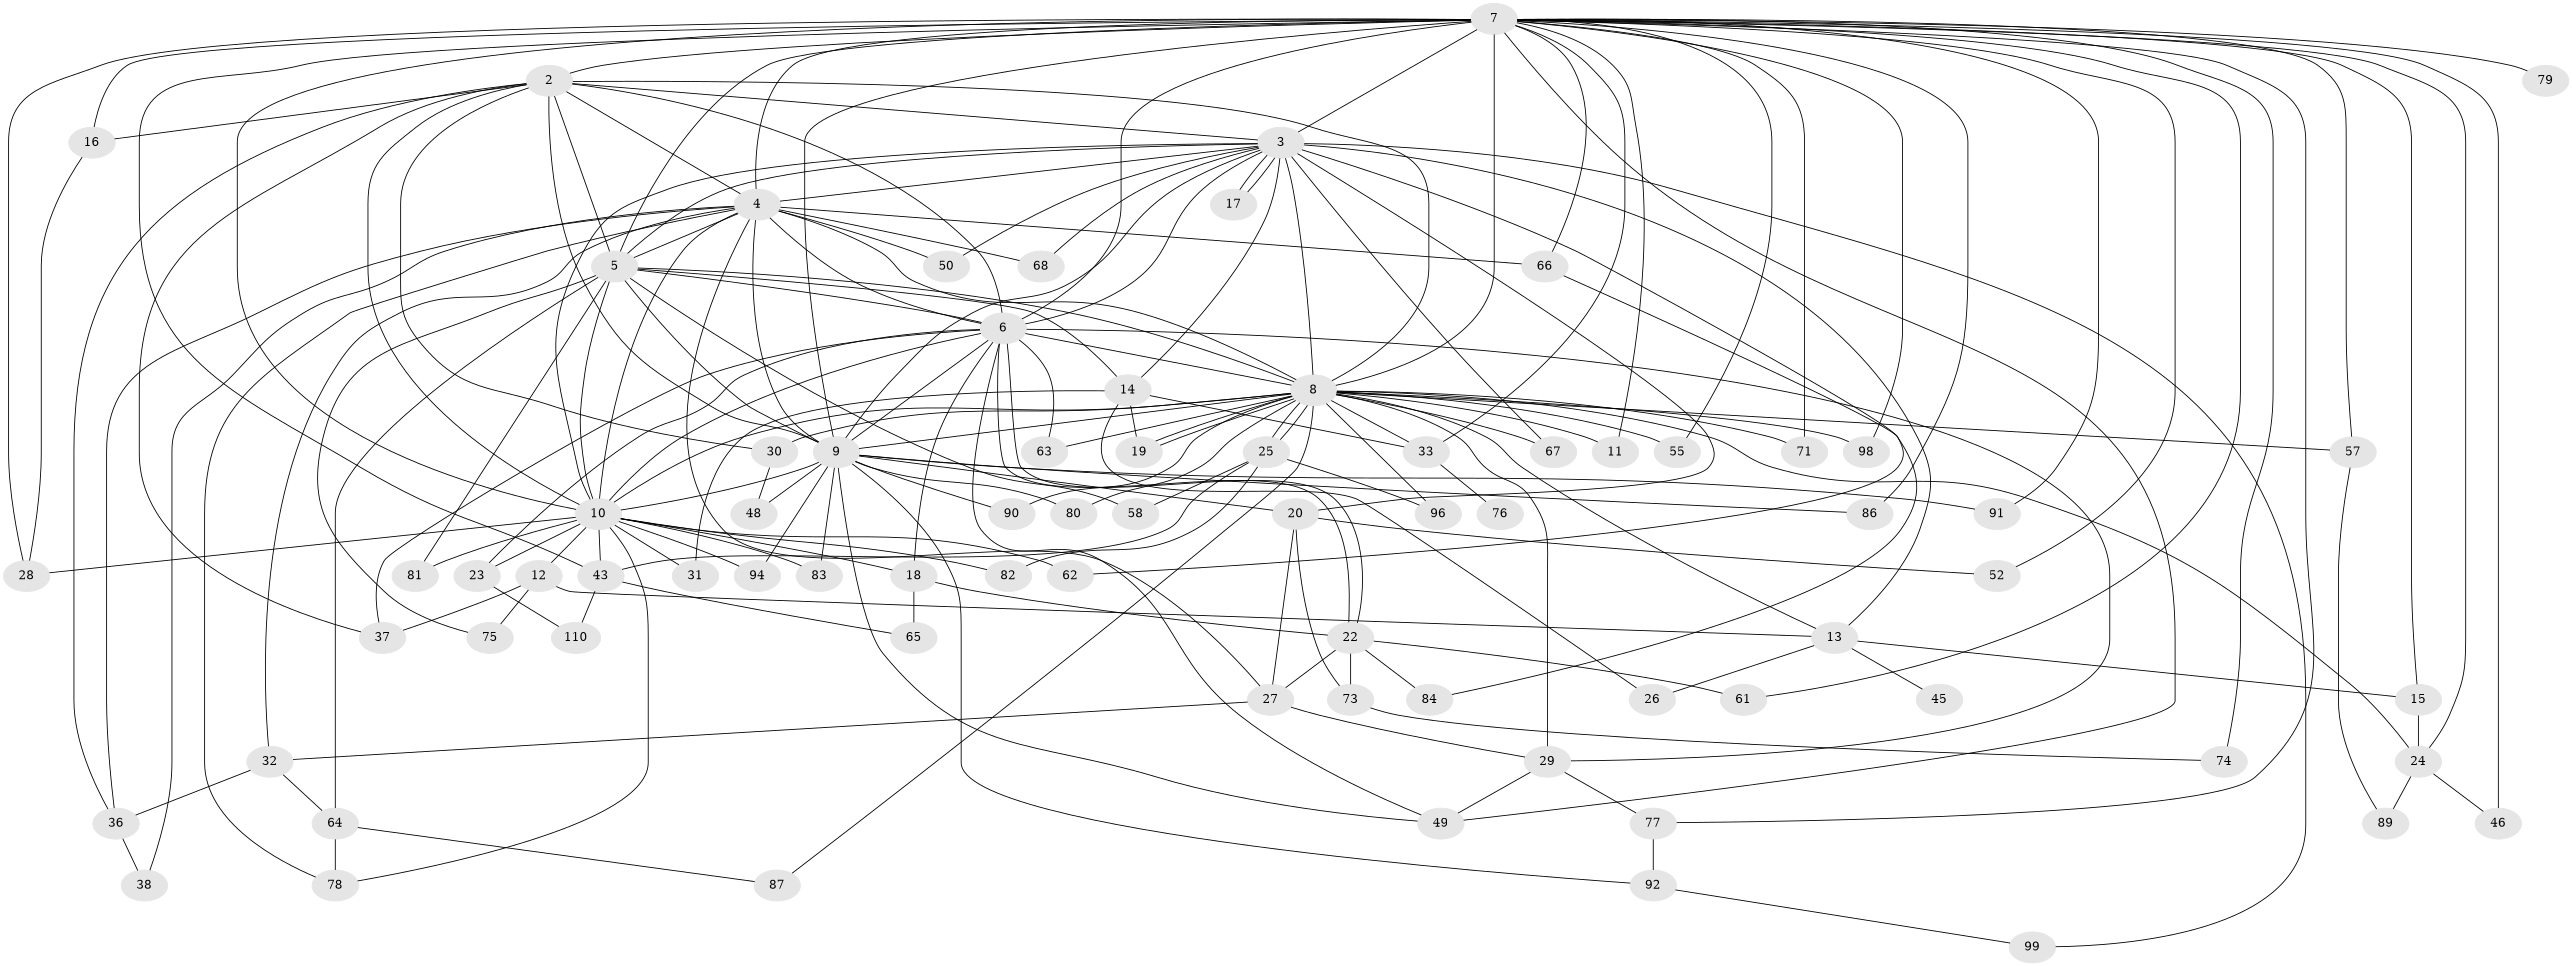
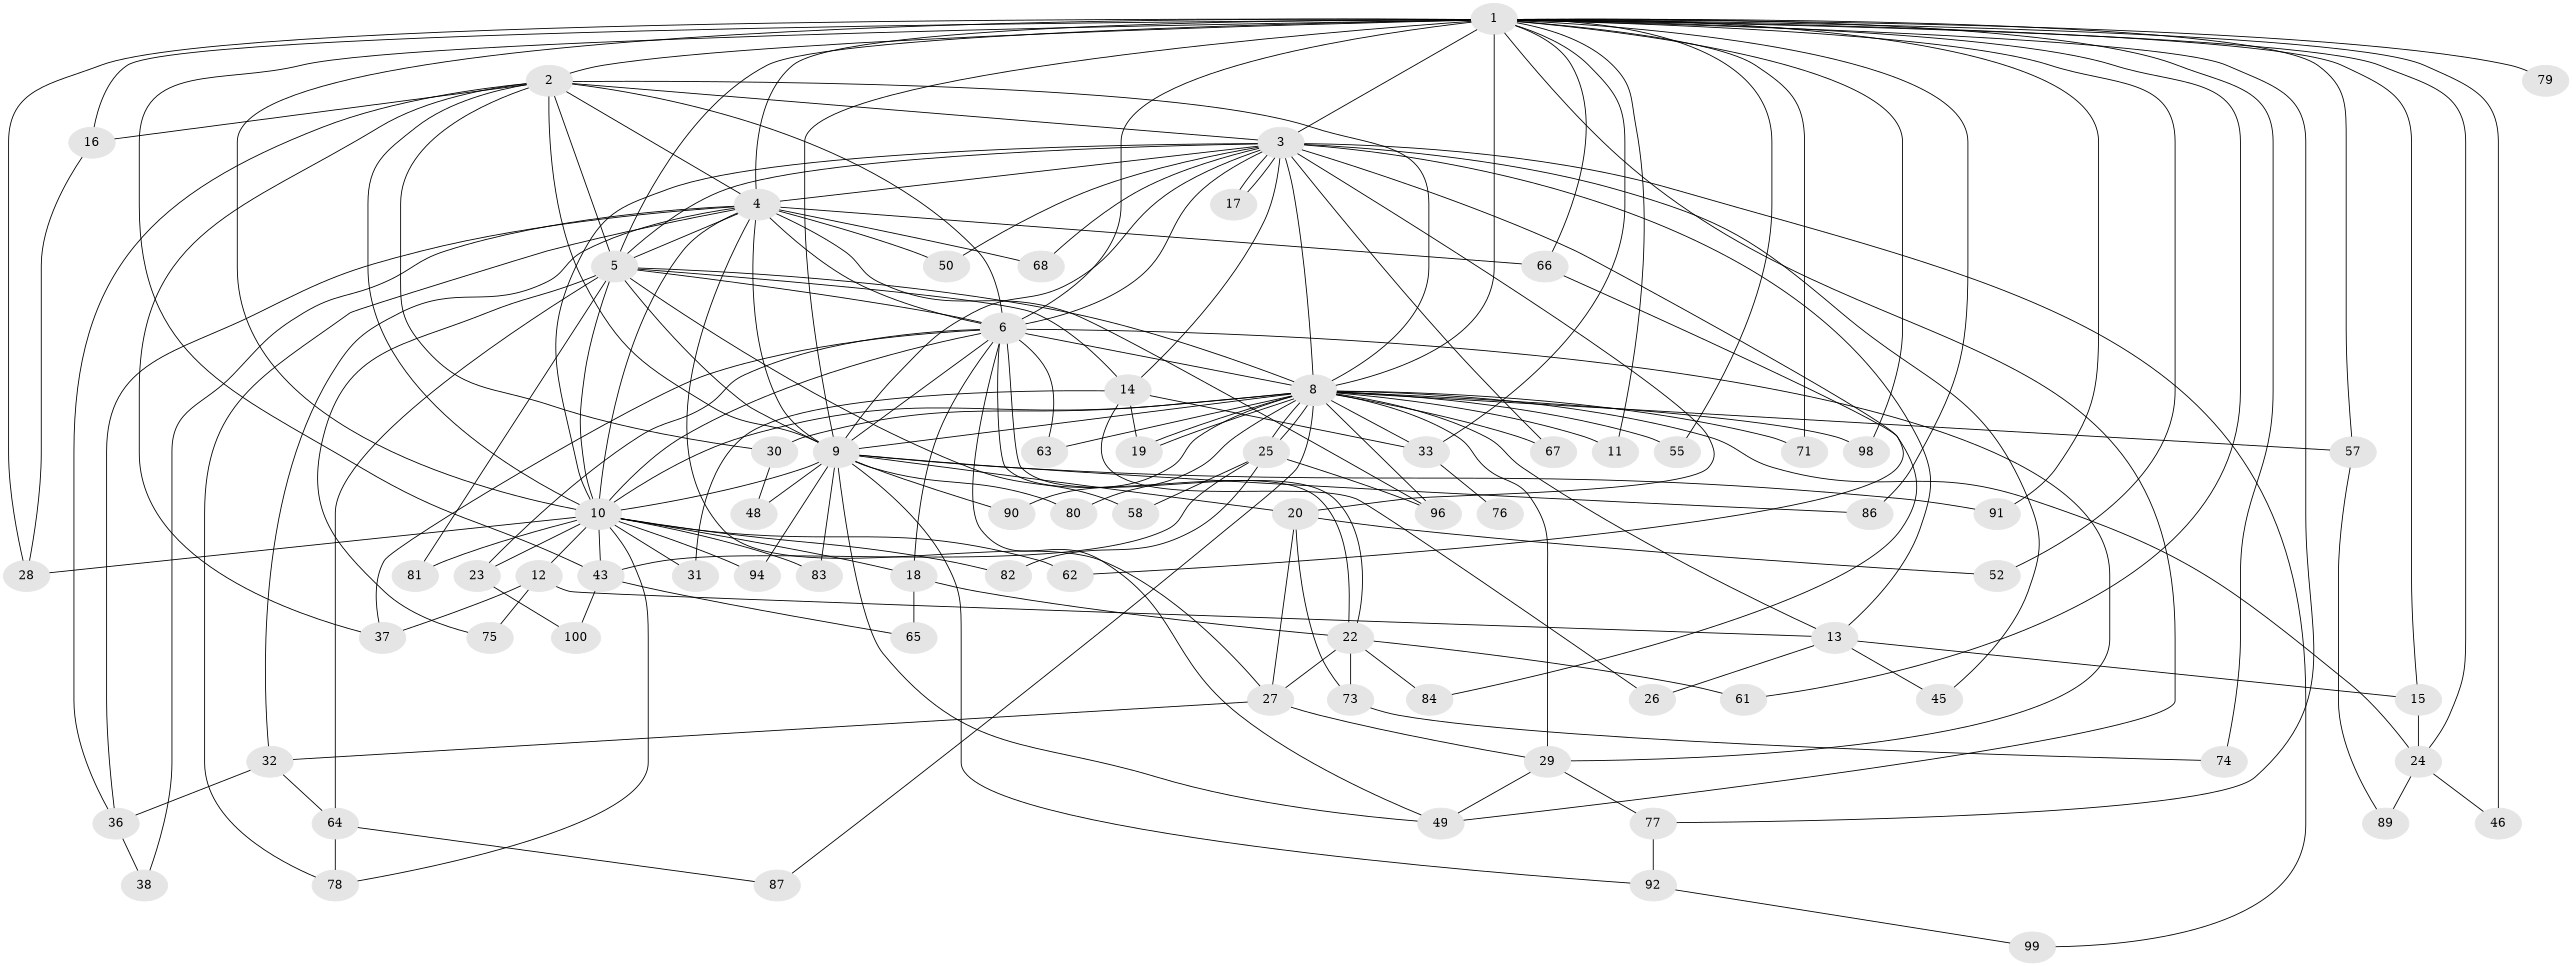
(1494, 19) -> (1494, 19)
none -> (1828, 301)
(1061, 302) -> (1122, 338)
(576, 638) -> (576, 638)
